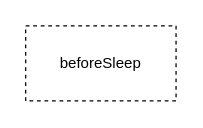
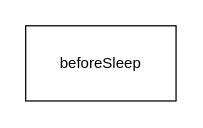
(101, 63) -> (101, 63)
